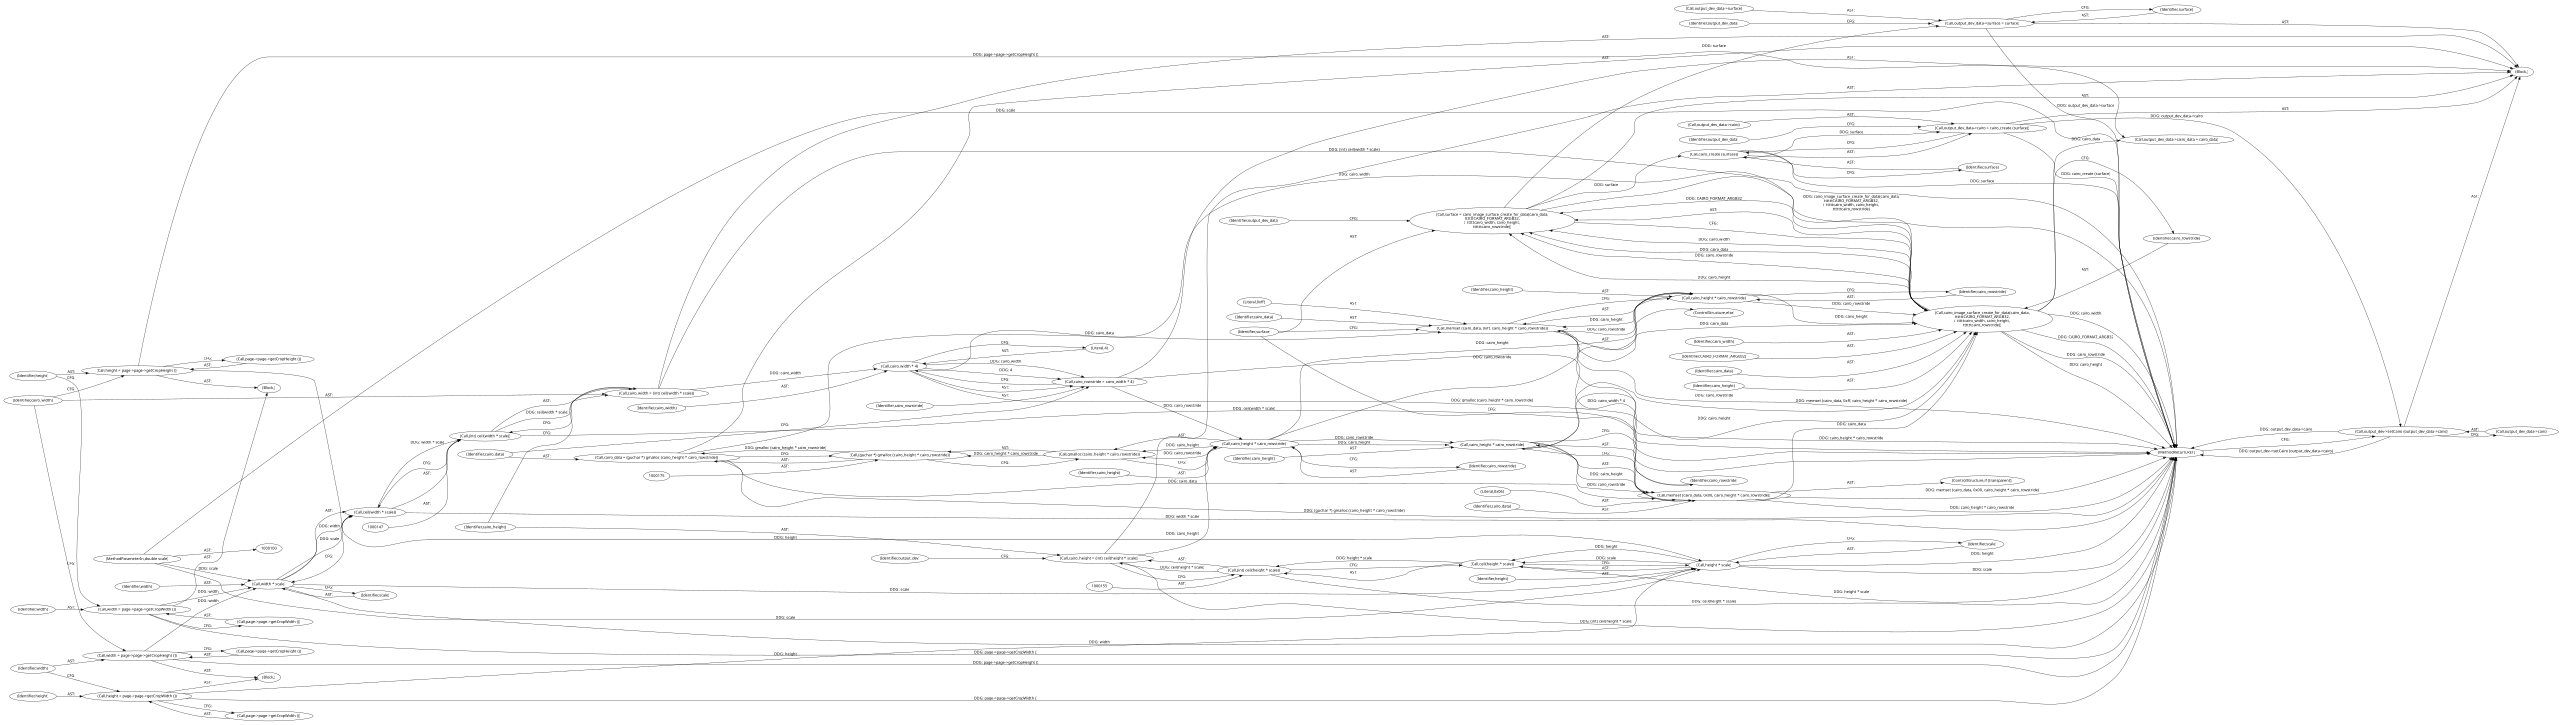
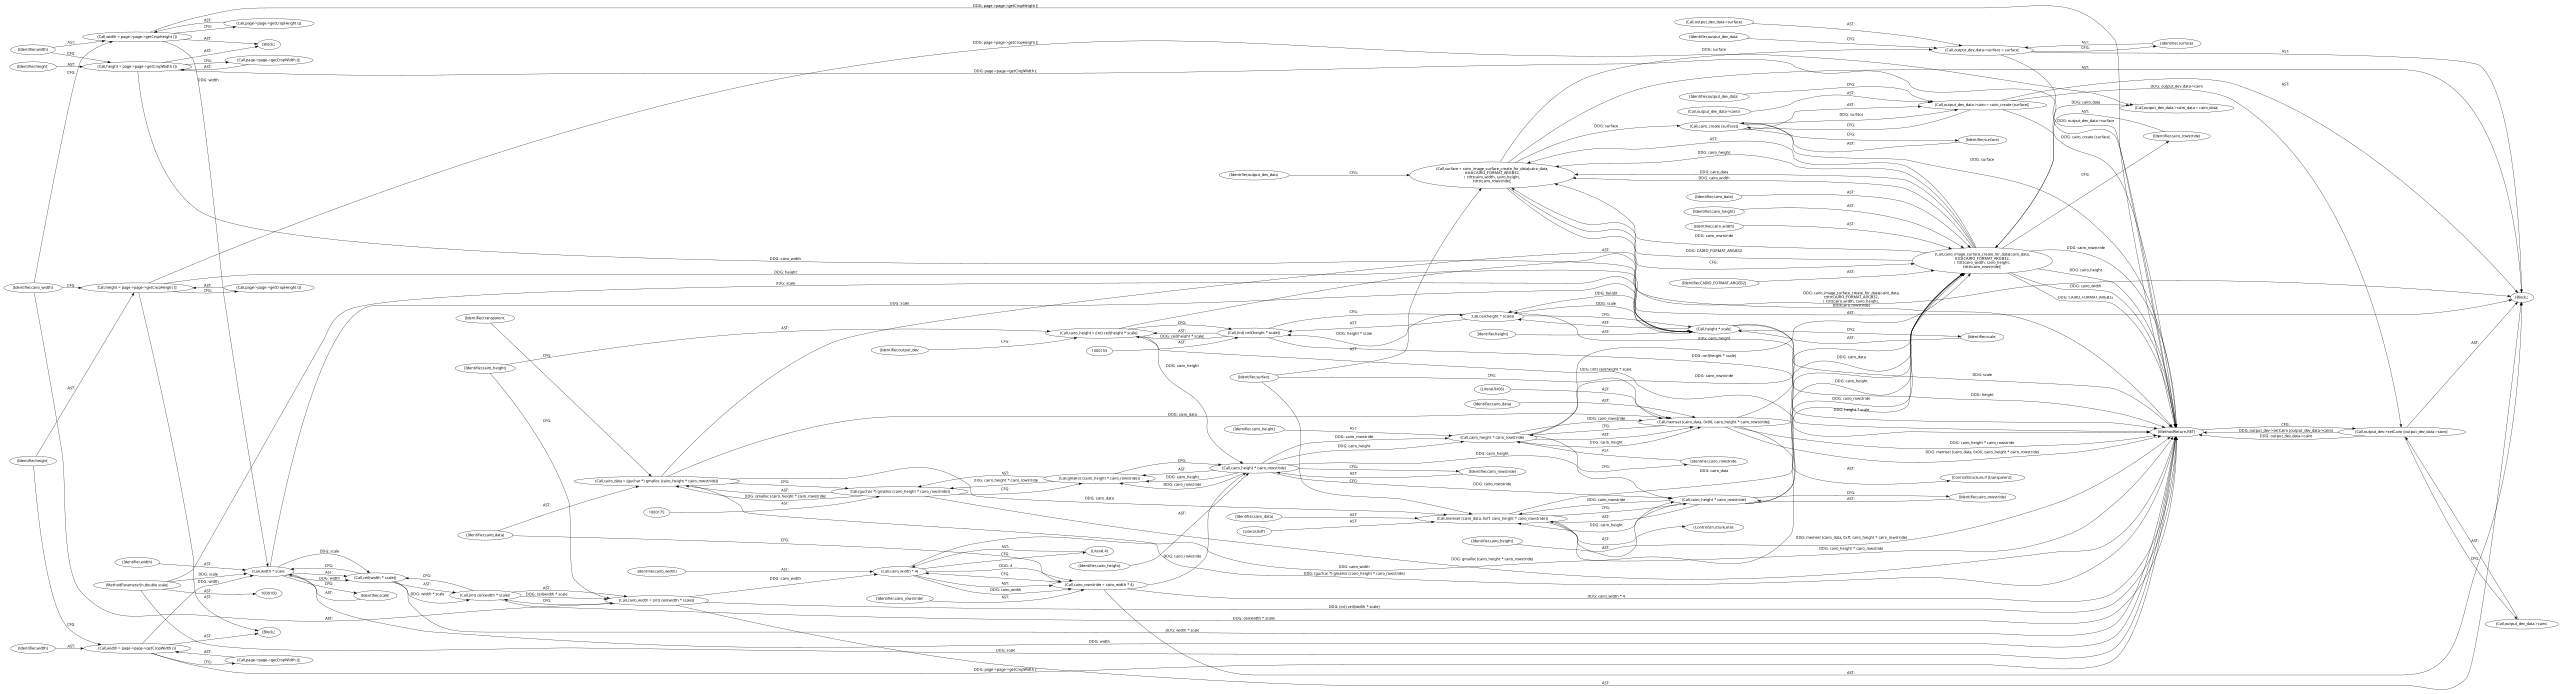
none -> (485, 318)
(1543, 407) -> (1578, 575)
(375, 527) -> none
(786, 654) -> (786, 259)
